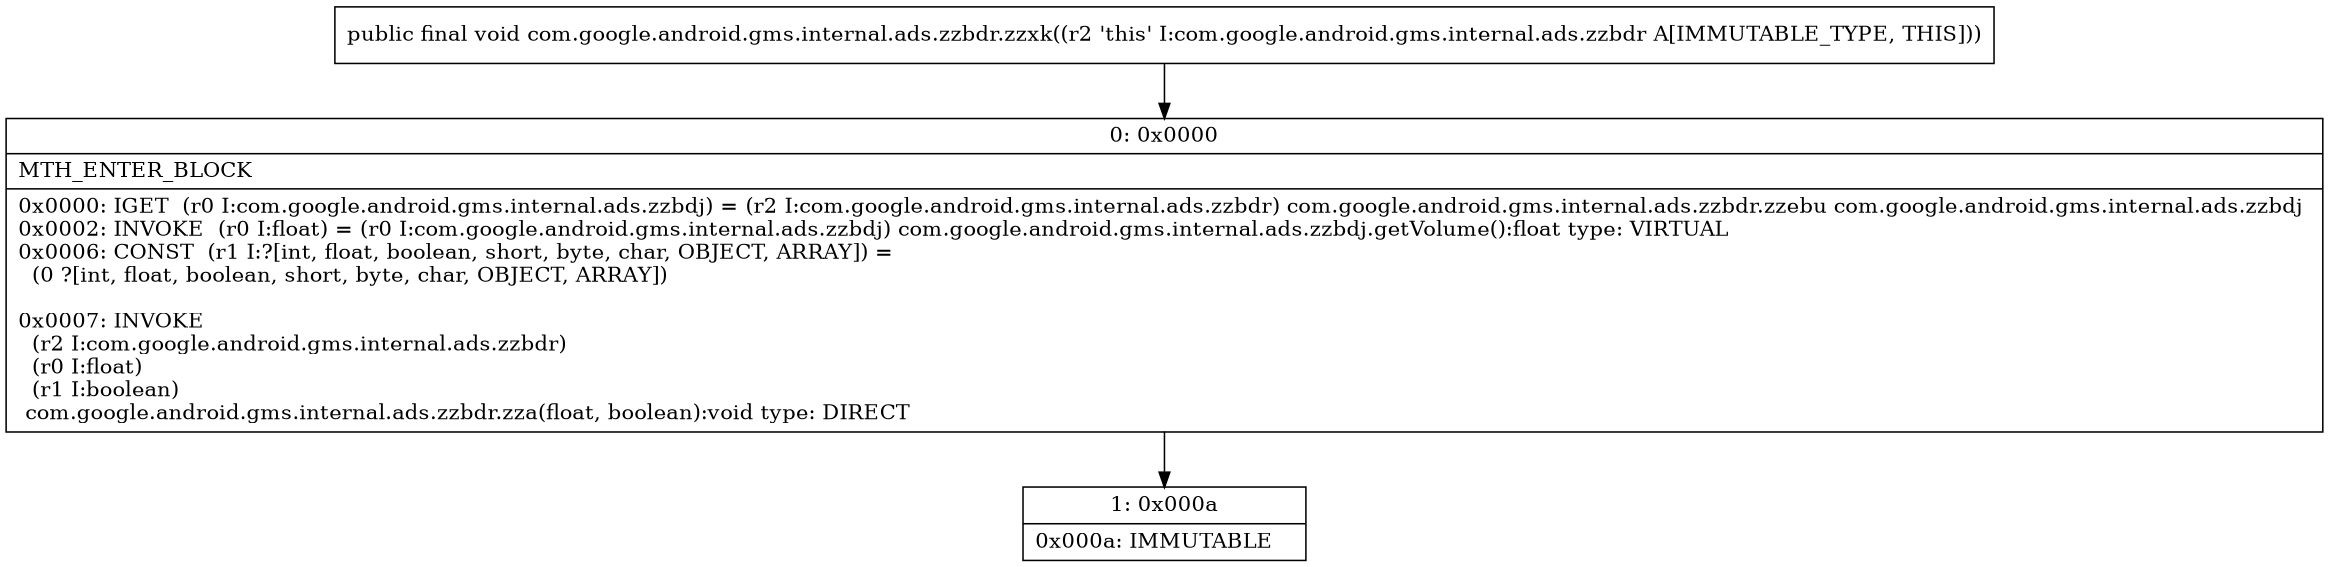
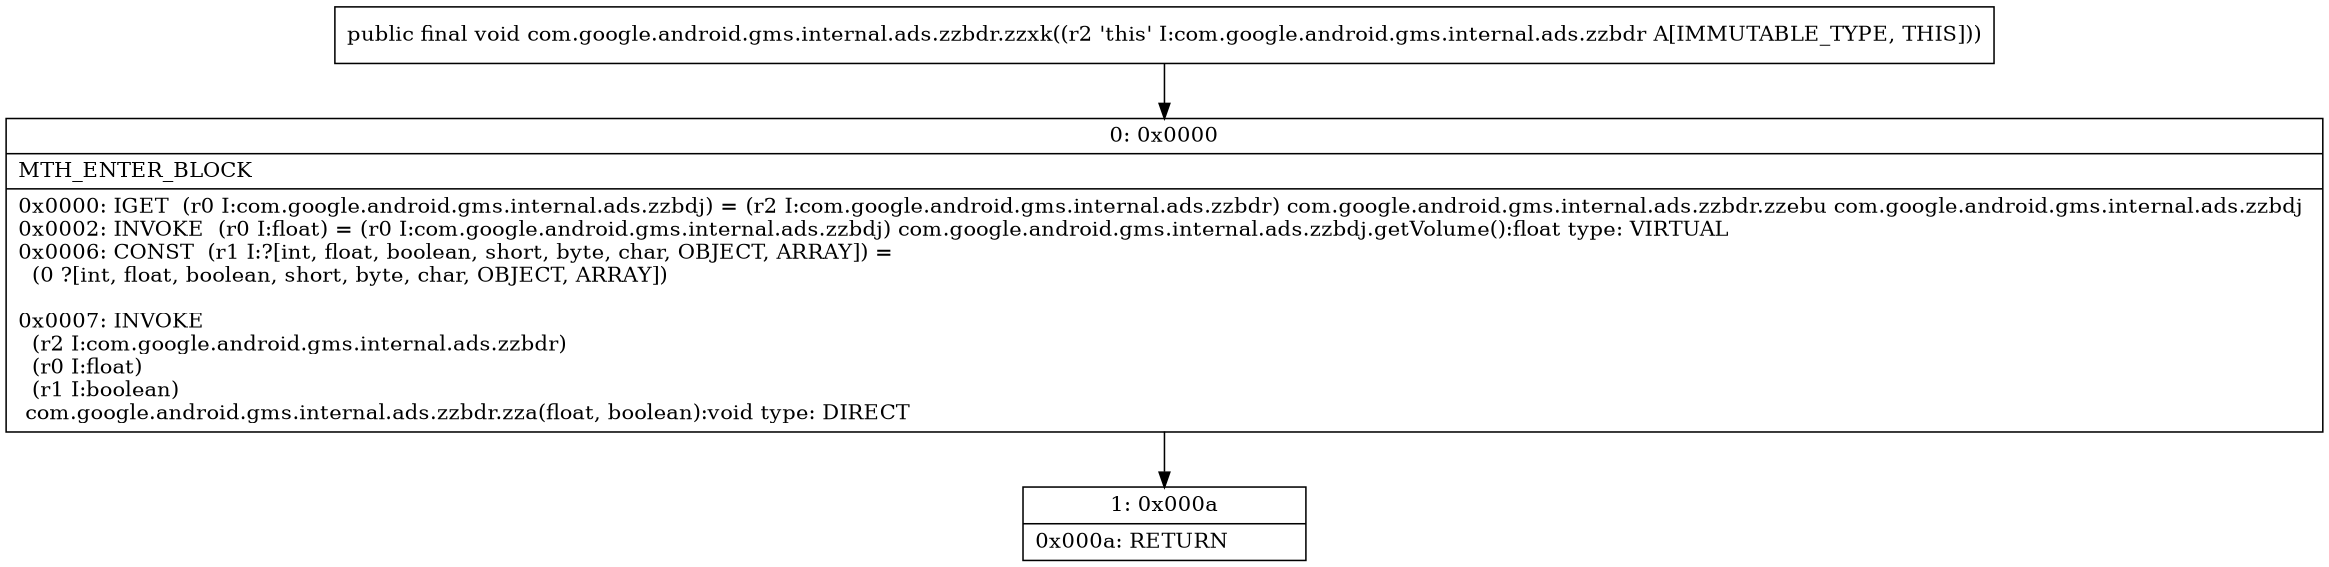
(1164, 541) -> (1142, 541)
